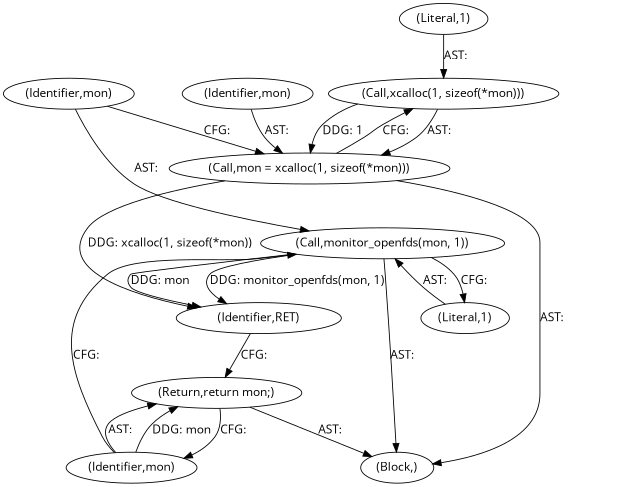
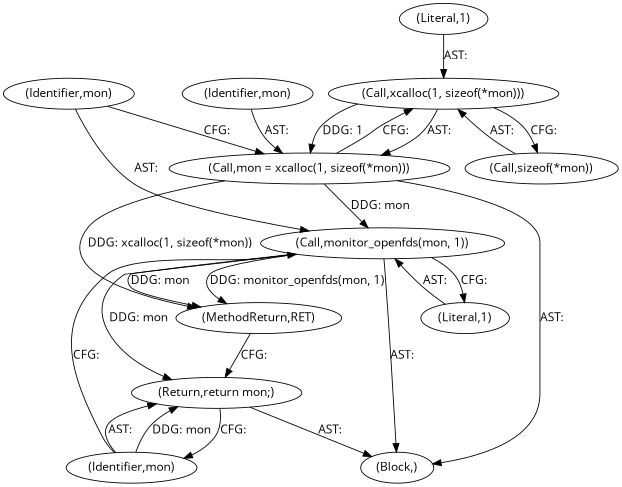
none -> (542, 169)
none -> (343, 203)
none -> (119, 278)
(259, 318) -> (259, 318)
